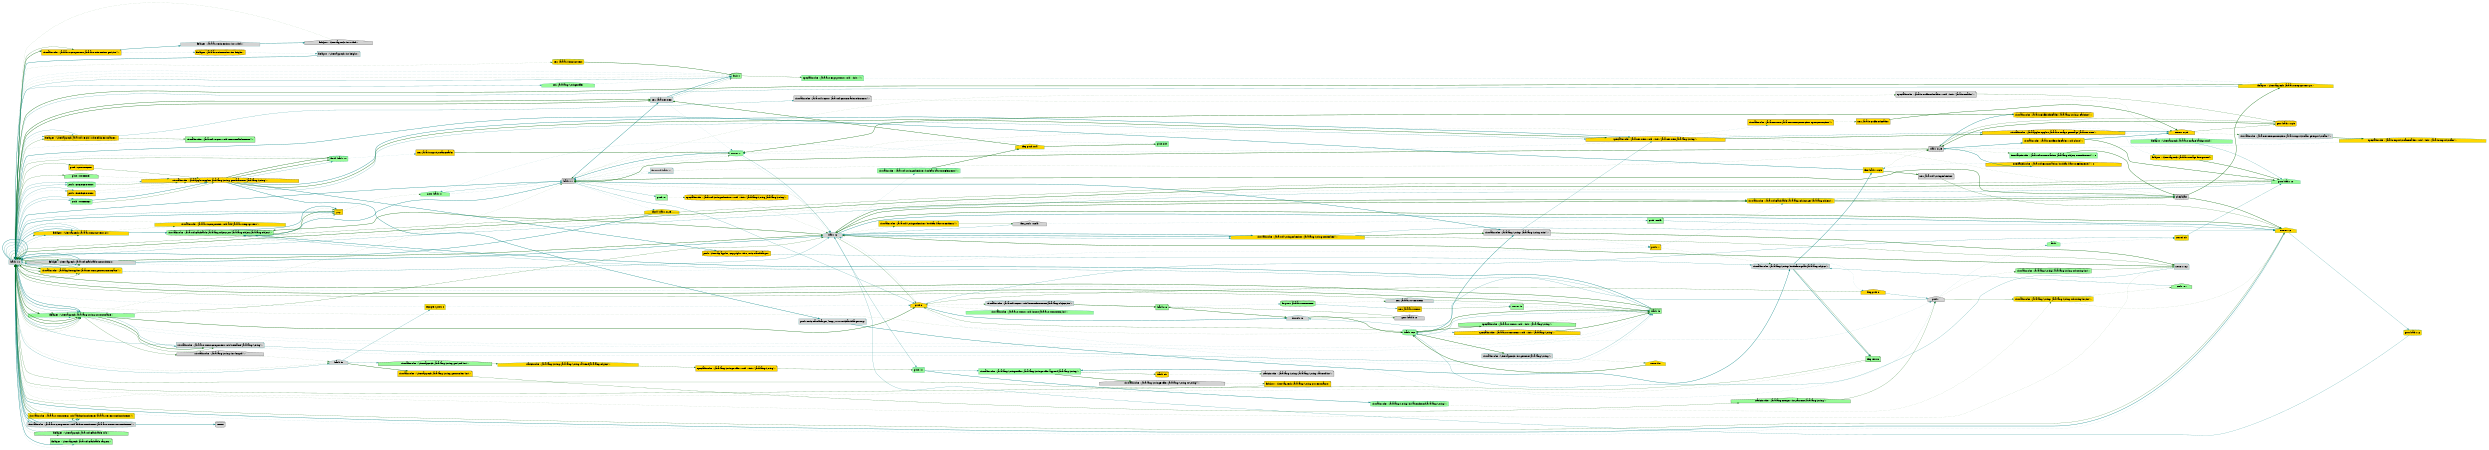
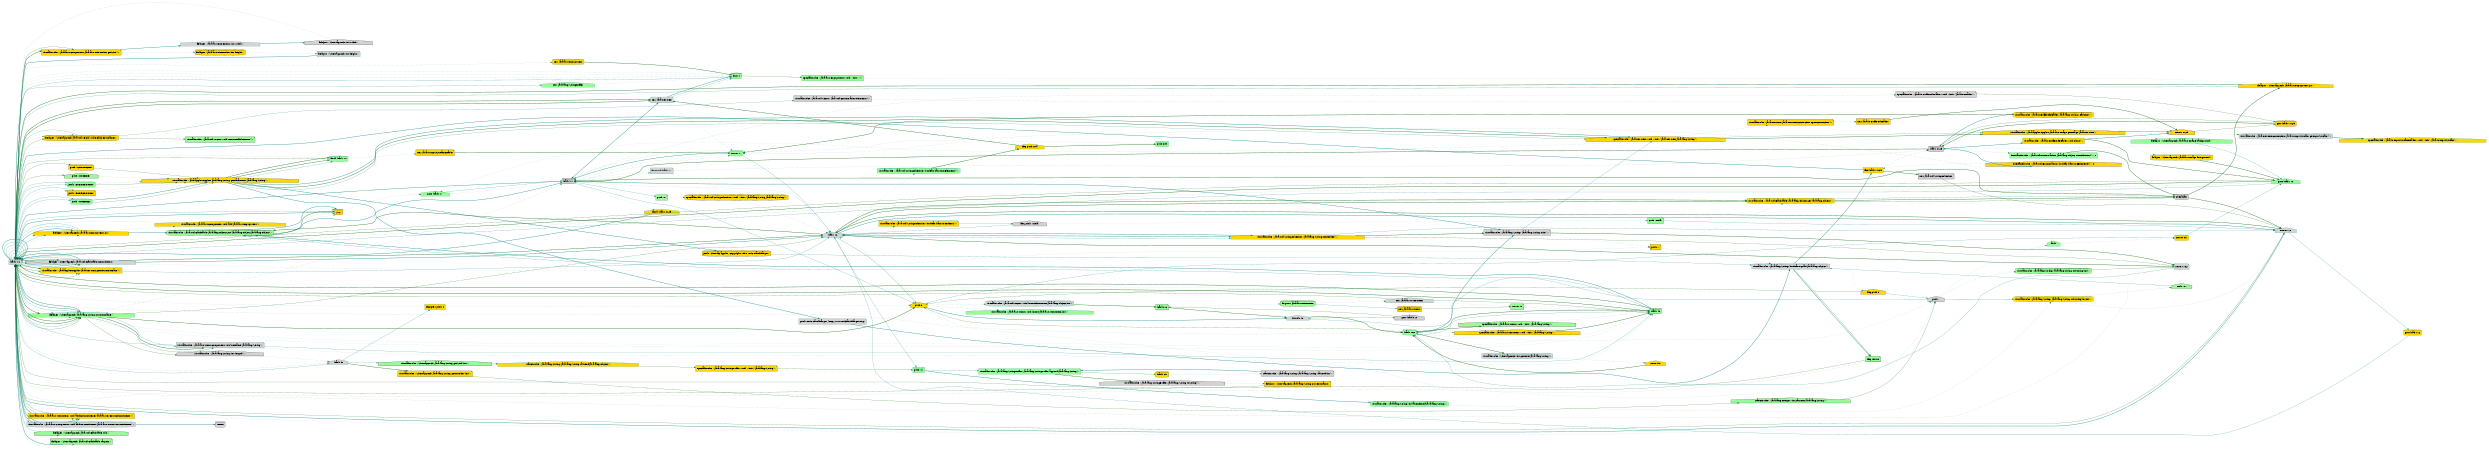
(2286, 230) -> (2286, 230)
